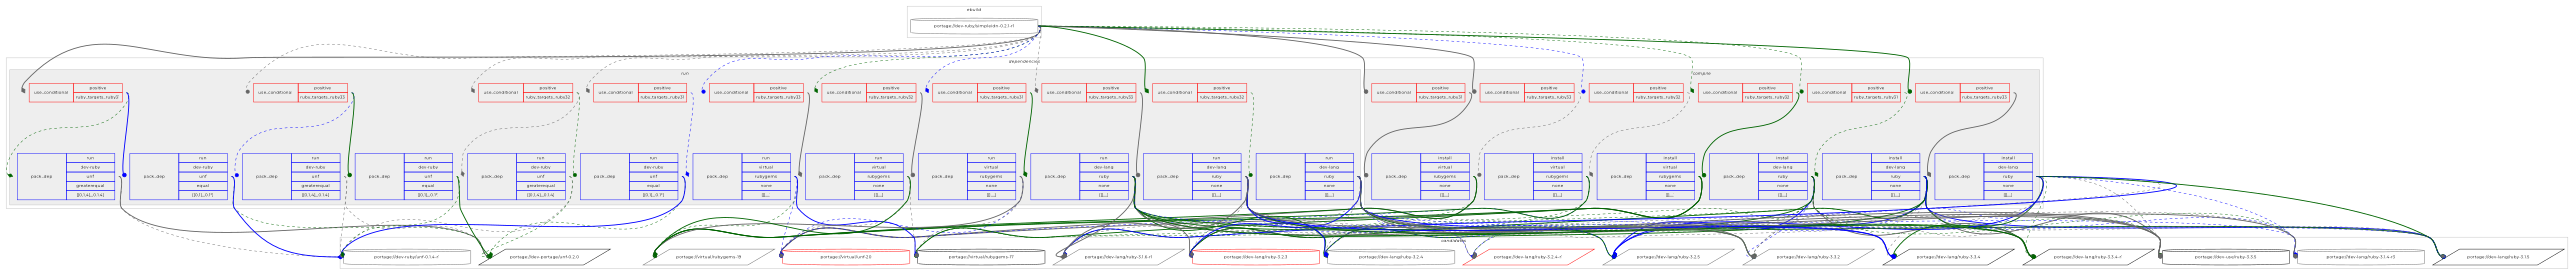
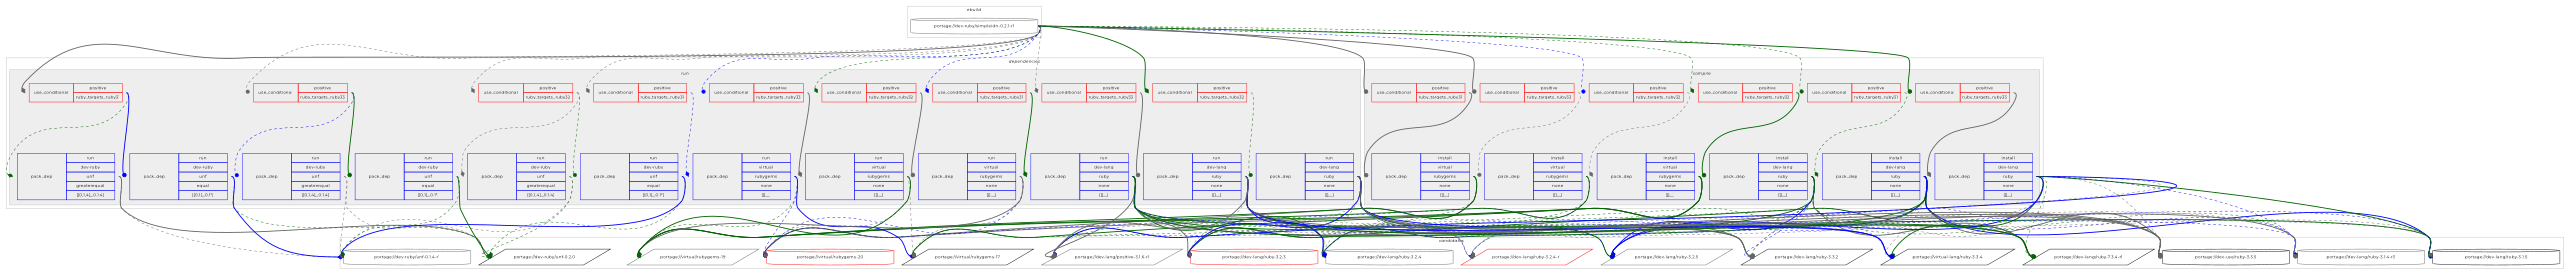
(545, 257) -> (545, 257)
(846, 257) -> (830, 257)
(981, 257) -> (968, 257)
(1119, 257) -> (1112, 257)
(1809, 257) -> (1807, 257)
(1949, 257) -> (1948, 257)
(2089, 257) -> (2089, 257)
(2499, 257) -> (2496, 257)
